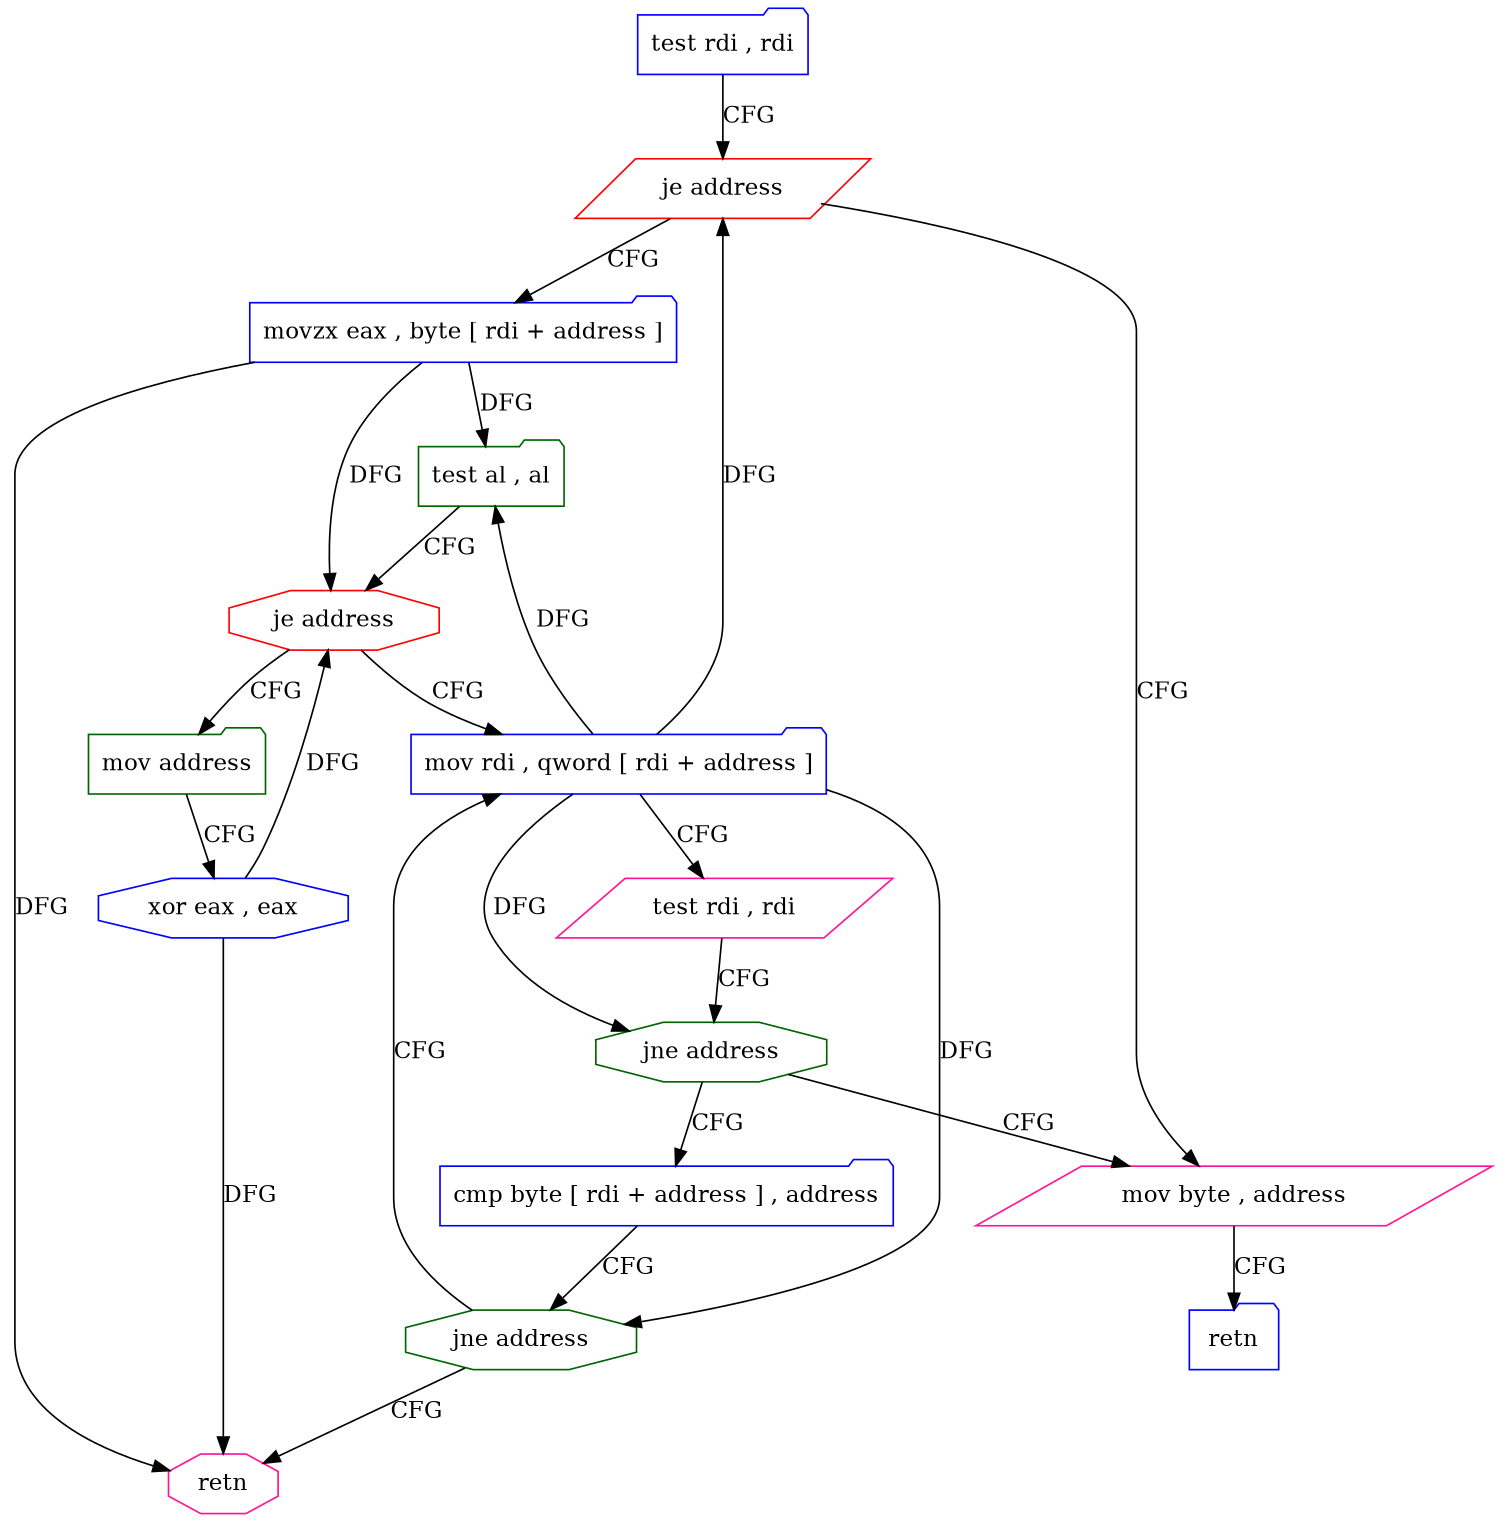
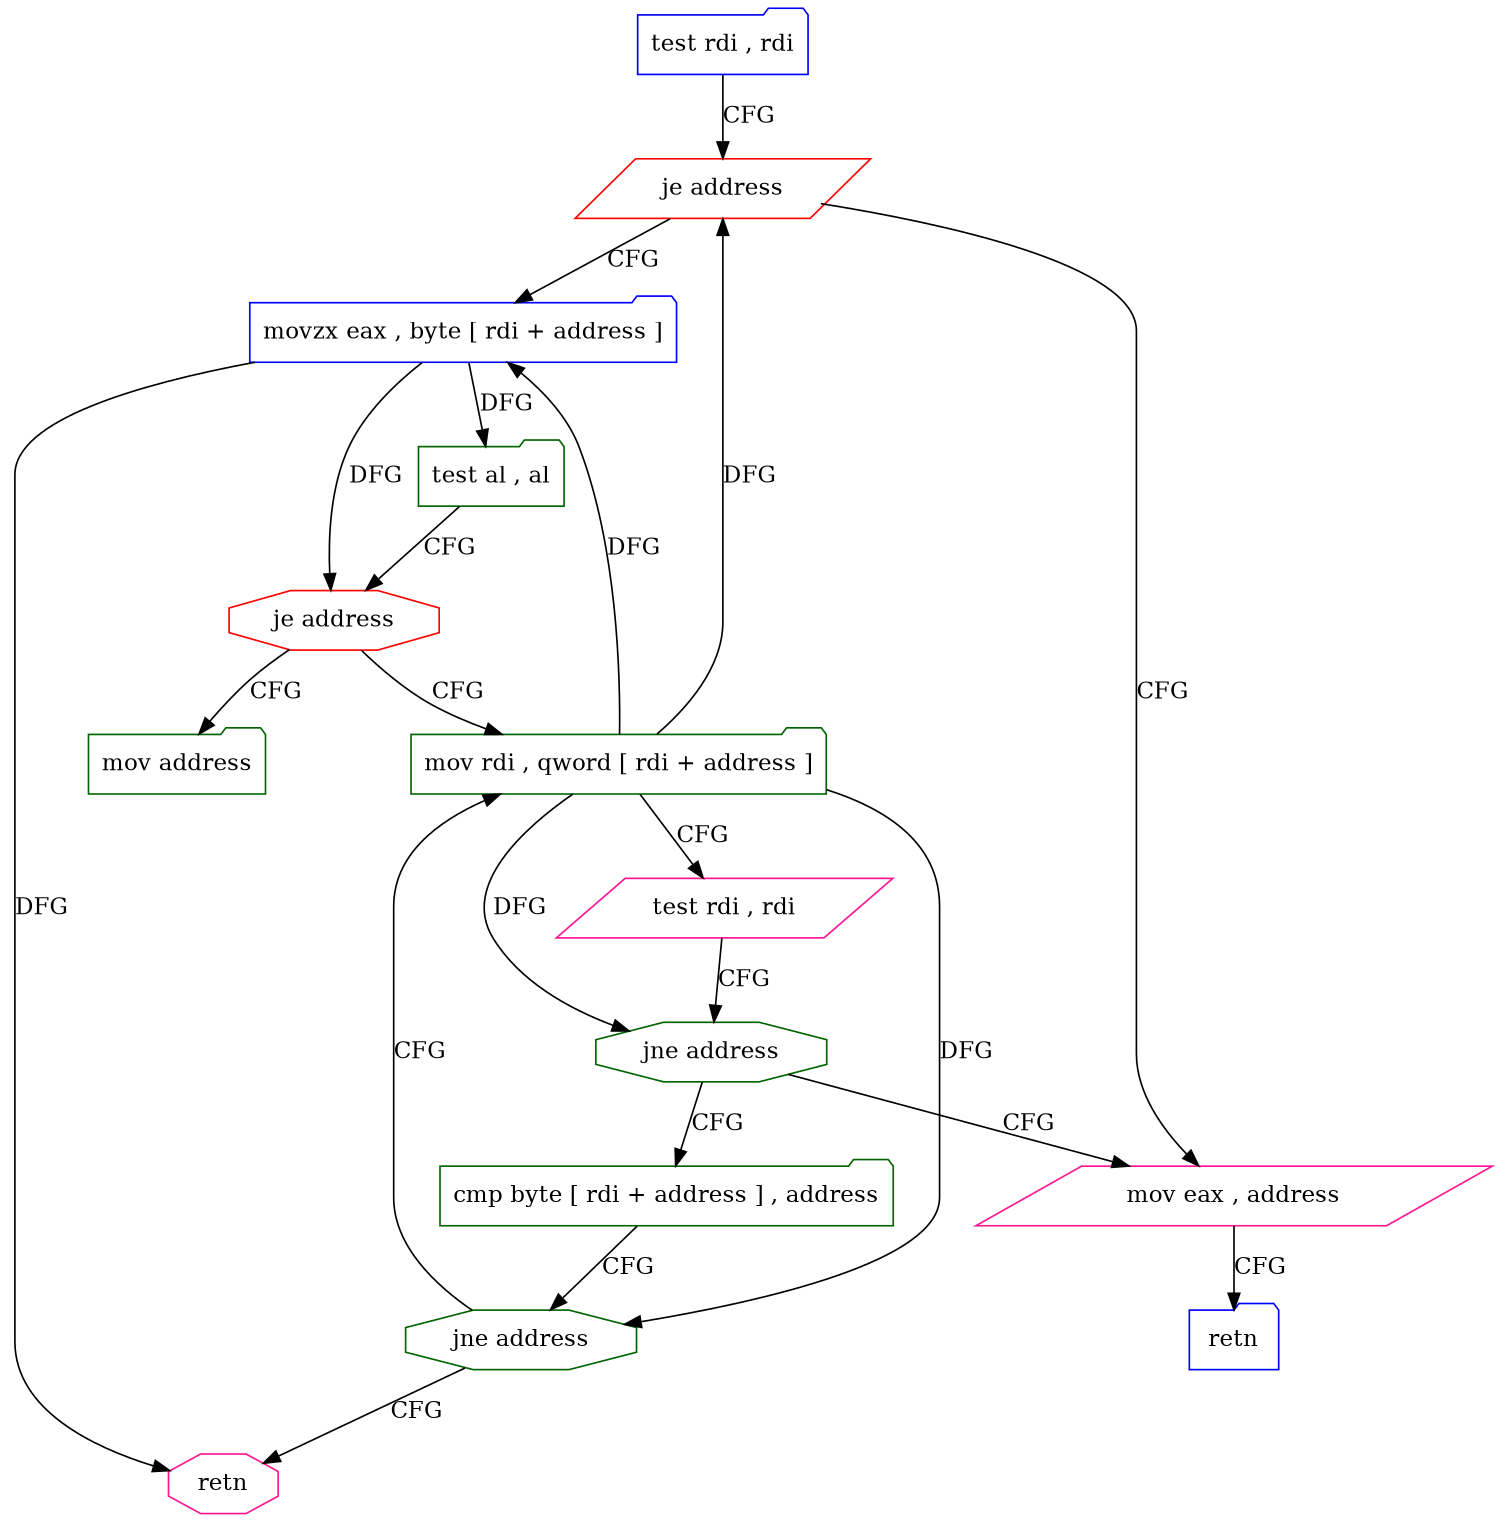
(530, 636) -> (605, 542)
(619, 764) -> (619, 764)
(223, 908) -> none
(667, 1196) -> (667, 1196)
(1234, 1196) -> (1234, 1196)
